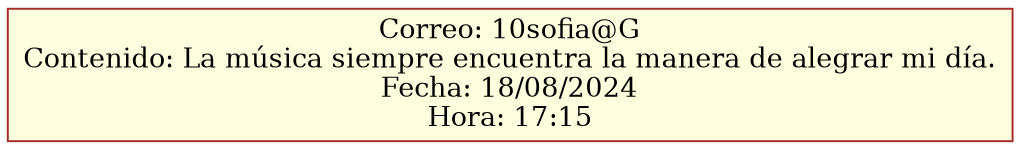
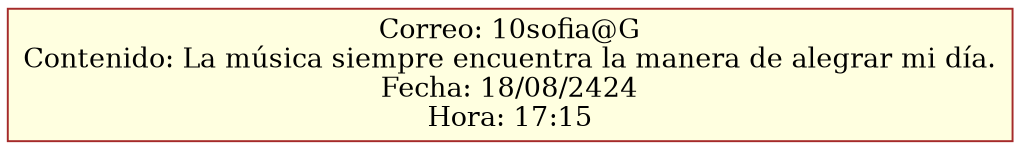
(510, 89) -> (510, 89)
